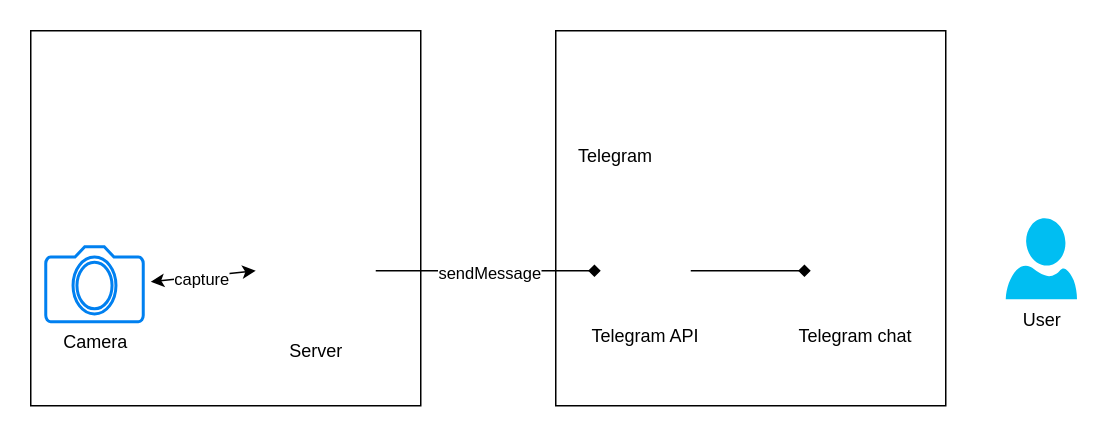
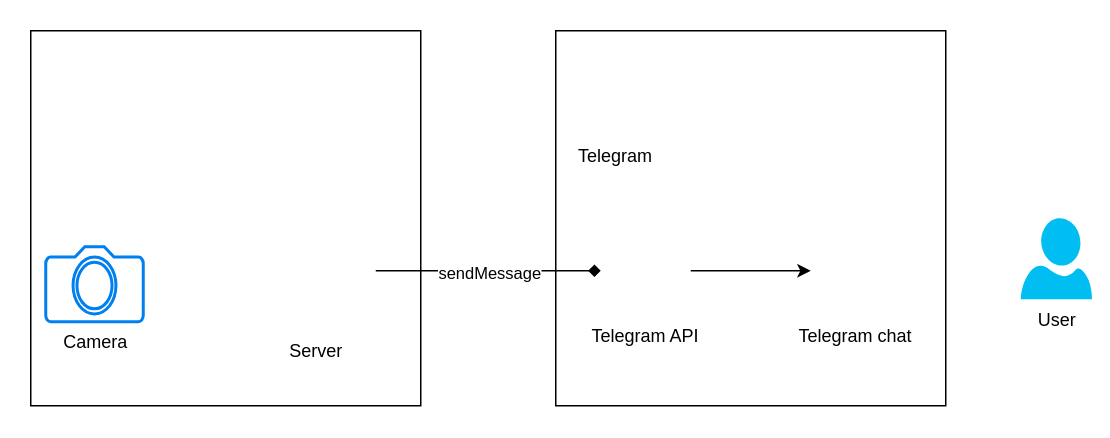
(1041, 259) -> (1056, 259)
(798, 271) -> (799, 271)
(203, 276) -> none
